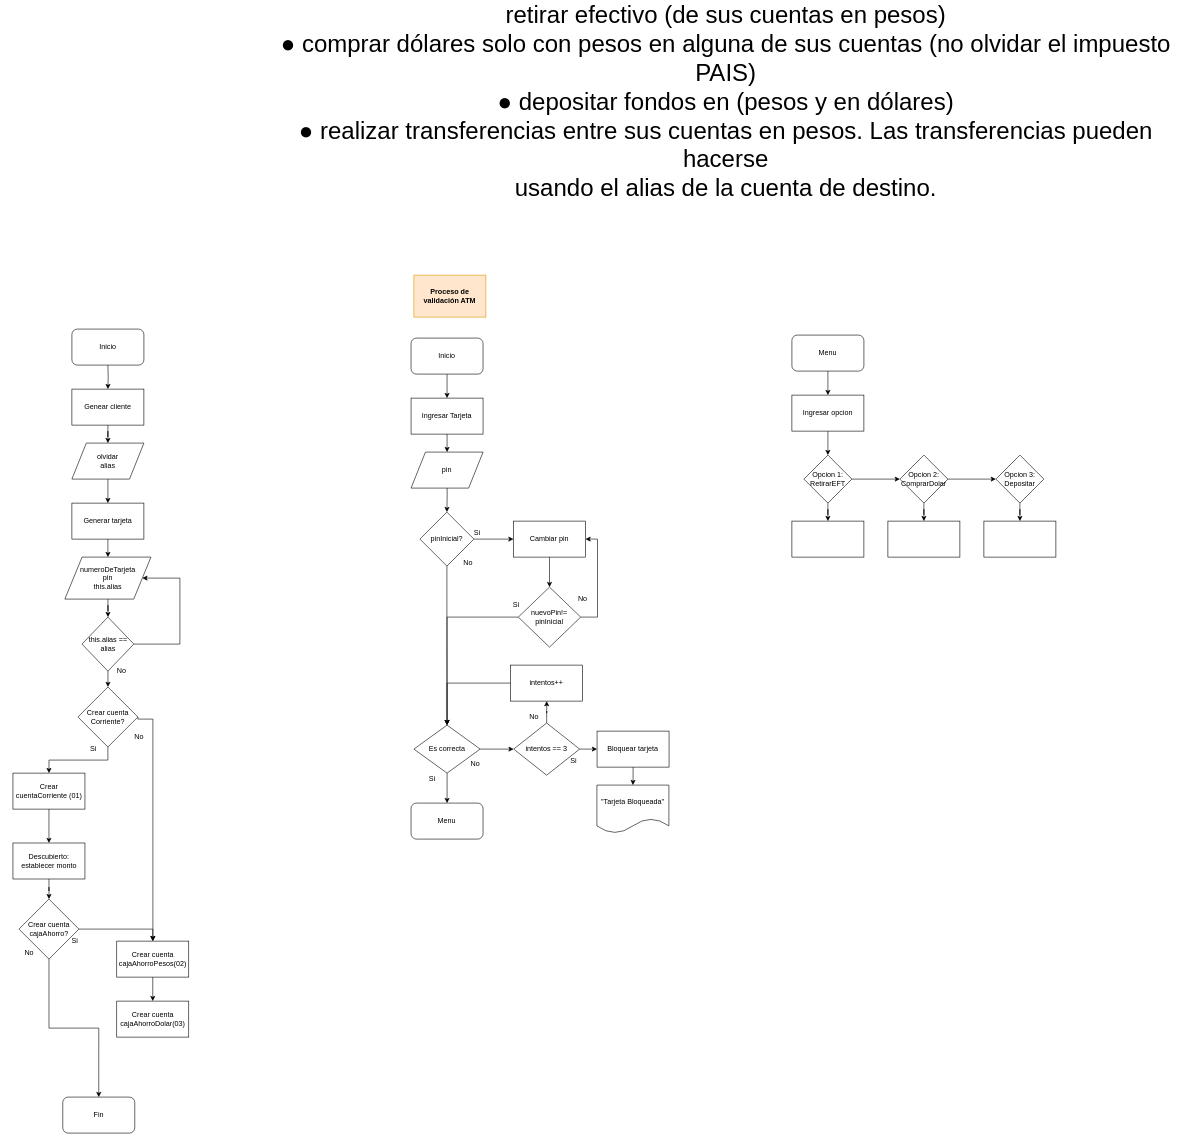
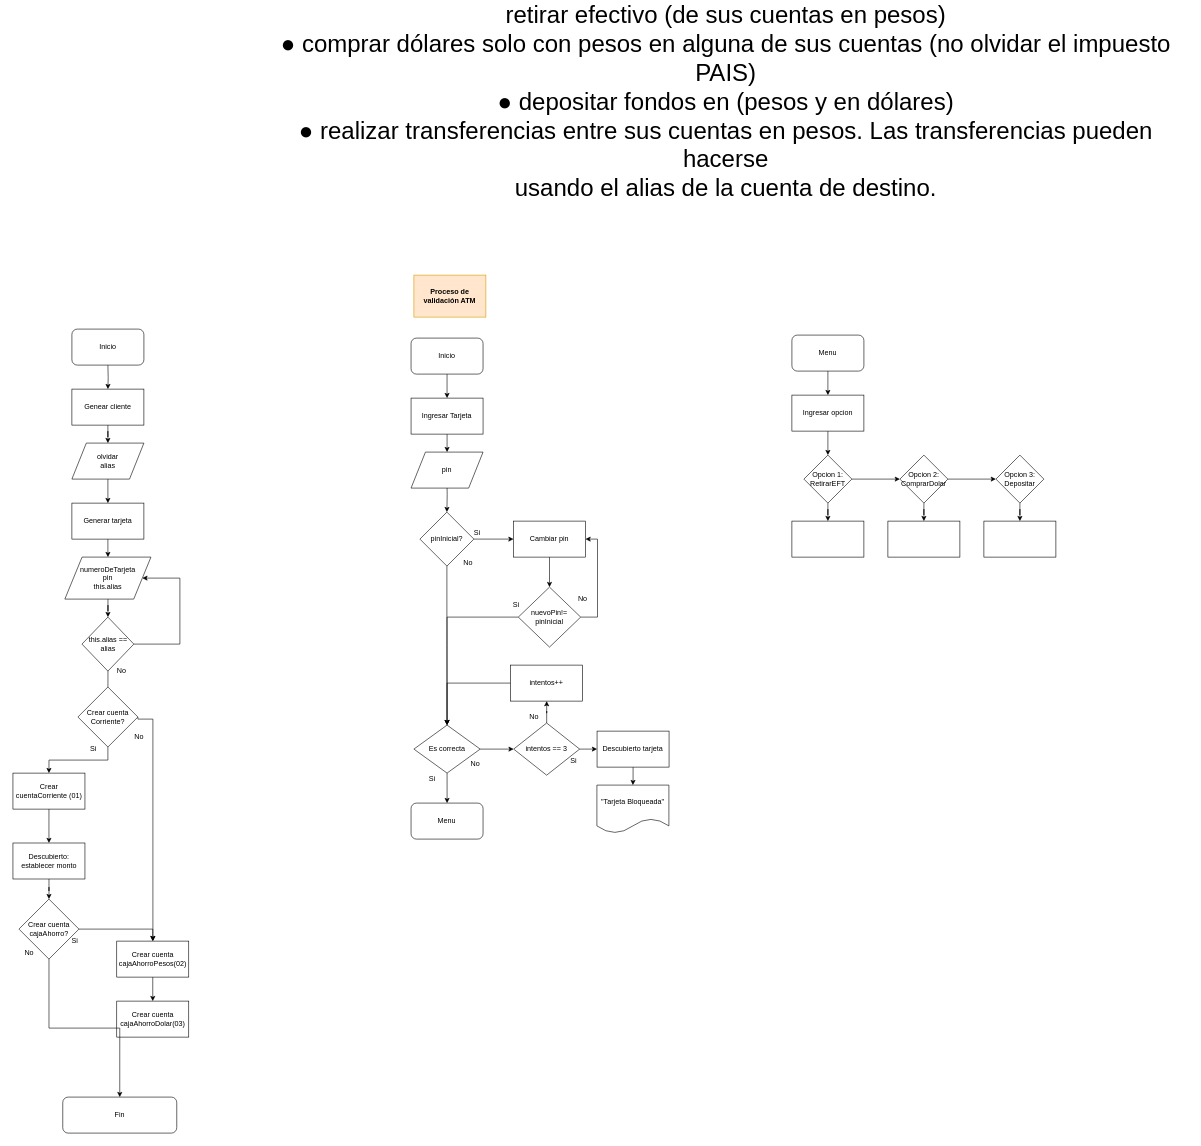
(108, 682) -> (108, 683)
(633, 749) -> (633, 749)
(99, 1115) -> (120, 1115)
